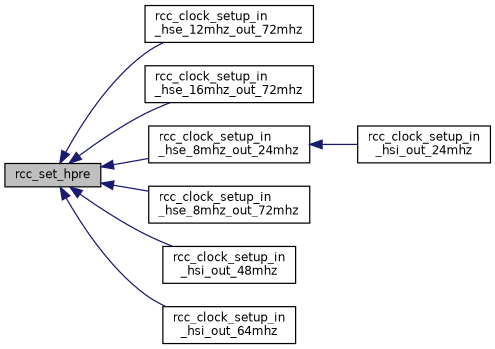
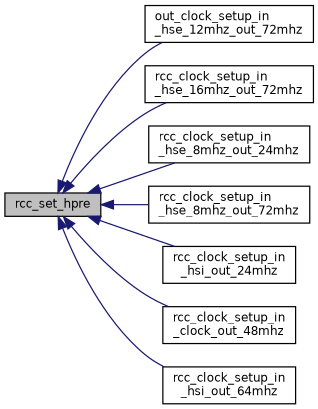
(229, 24) -> (229, 24)
(340, 144) -> (137, 233)
(229, 265) -> (229, 325)
